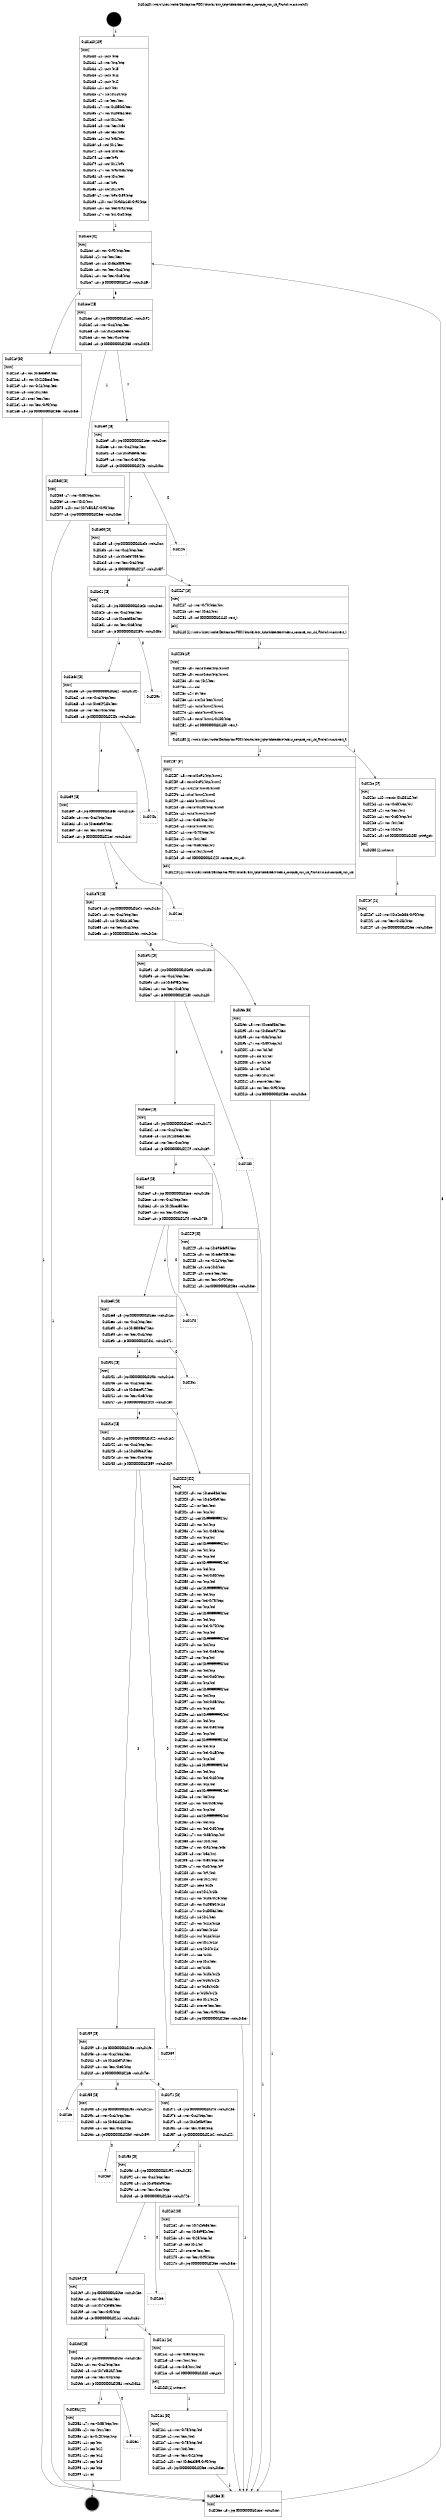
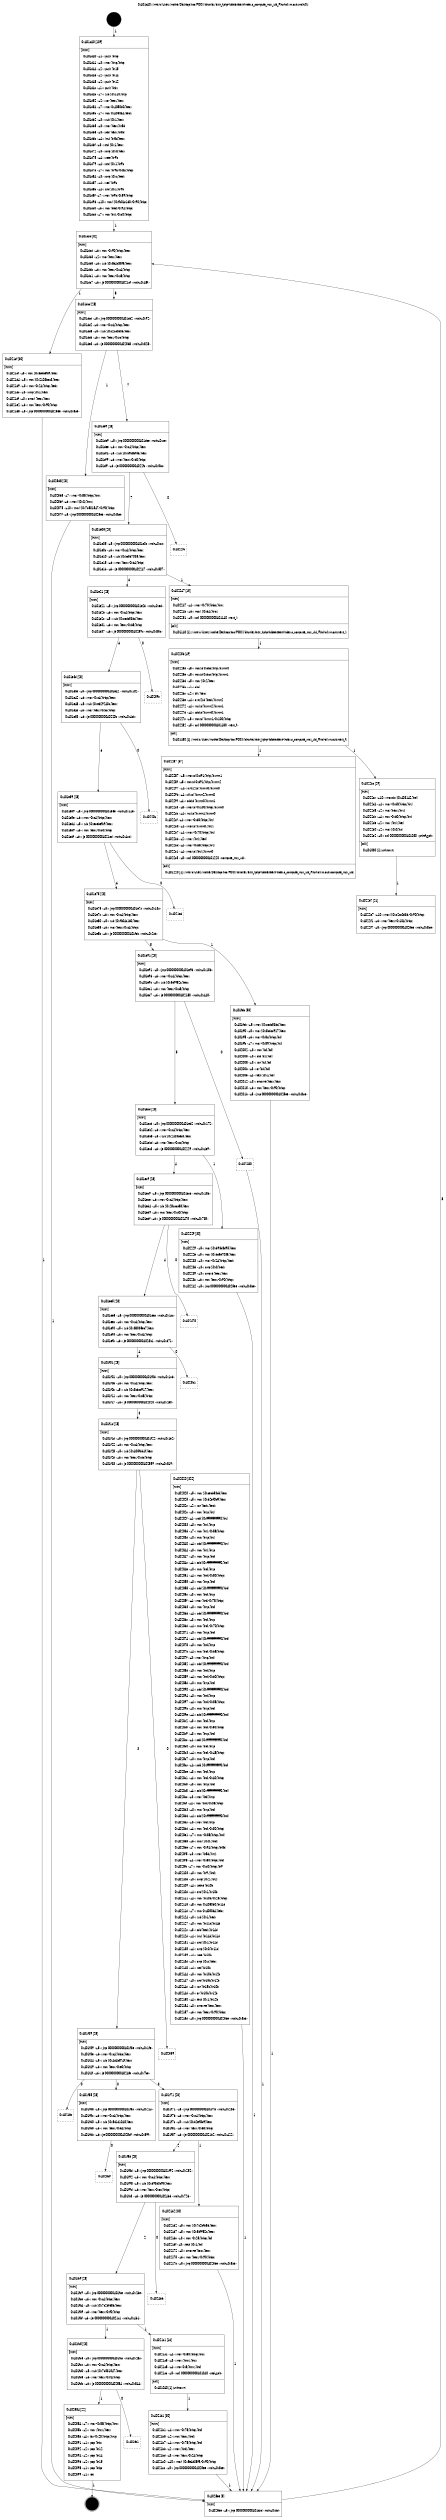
(188, 1439) -> none
